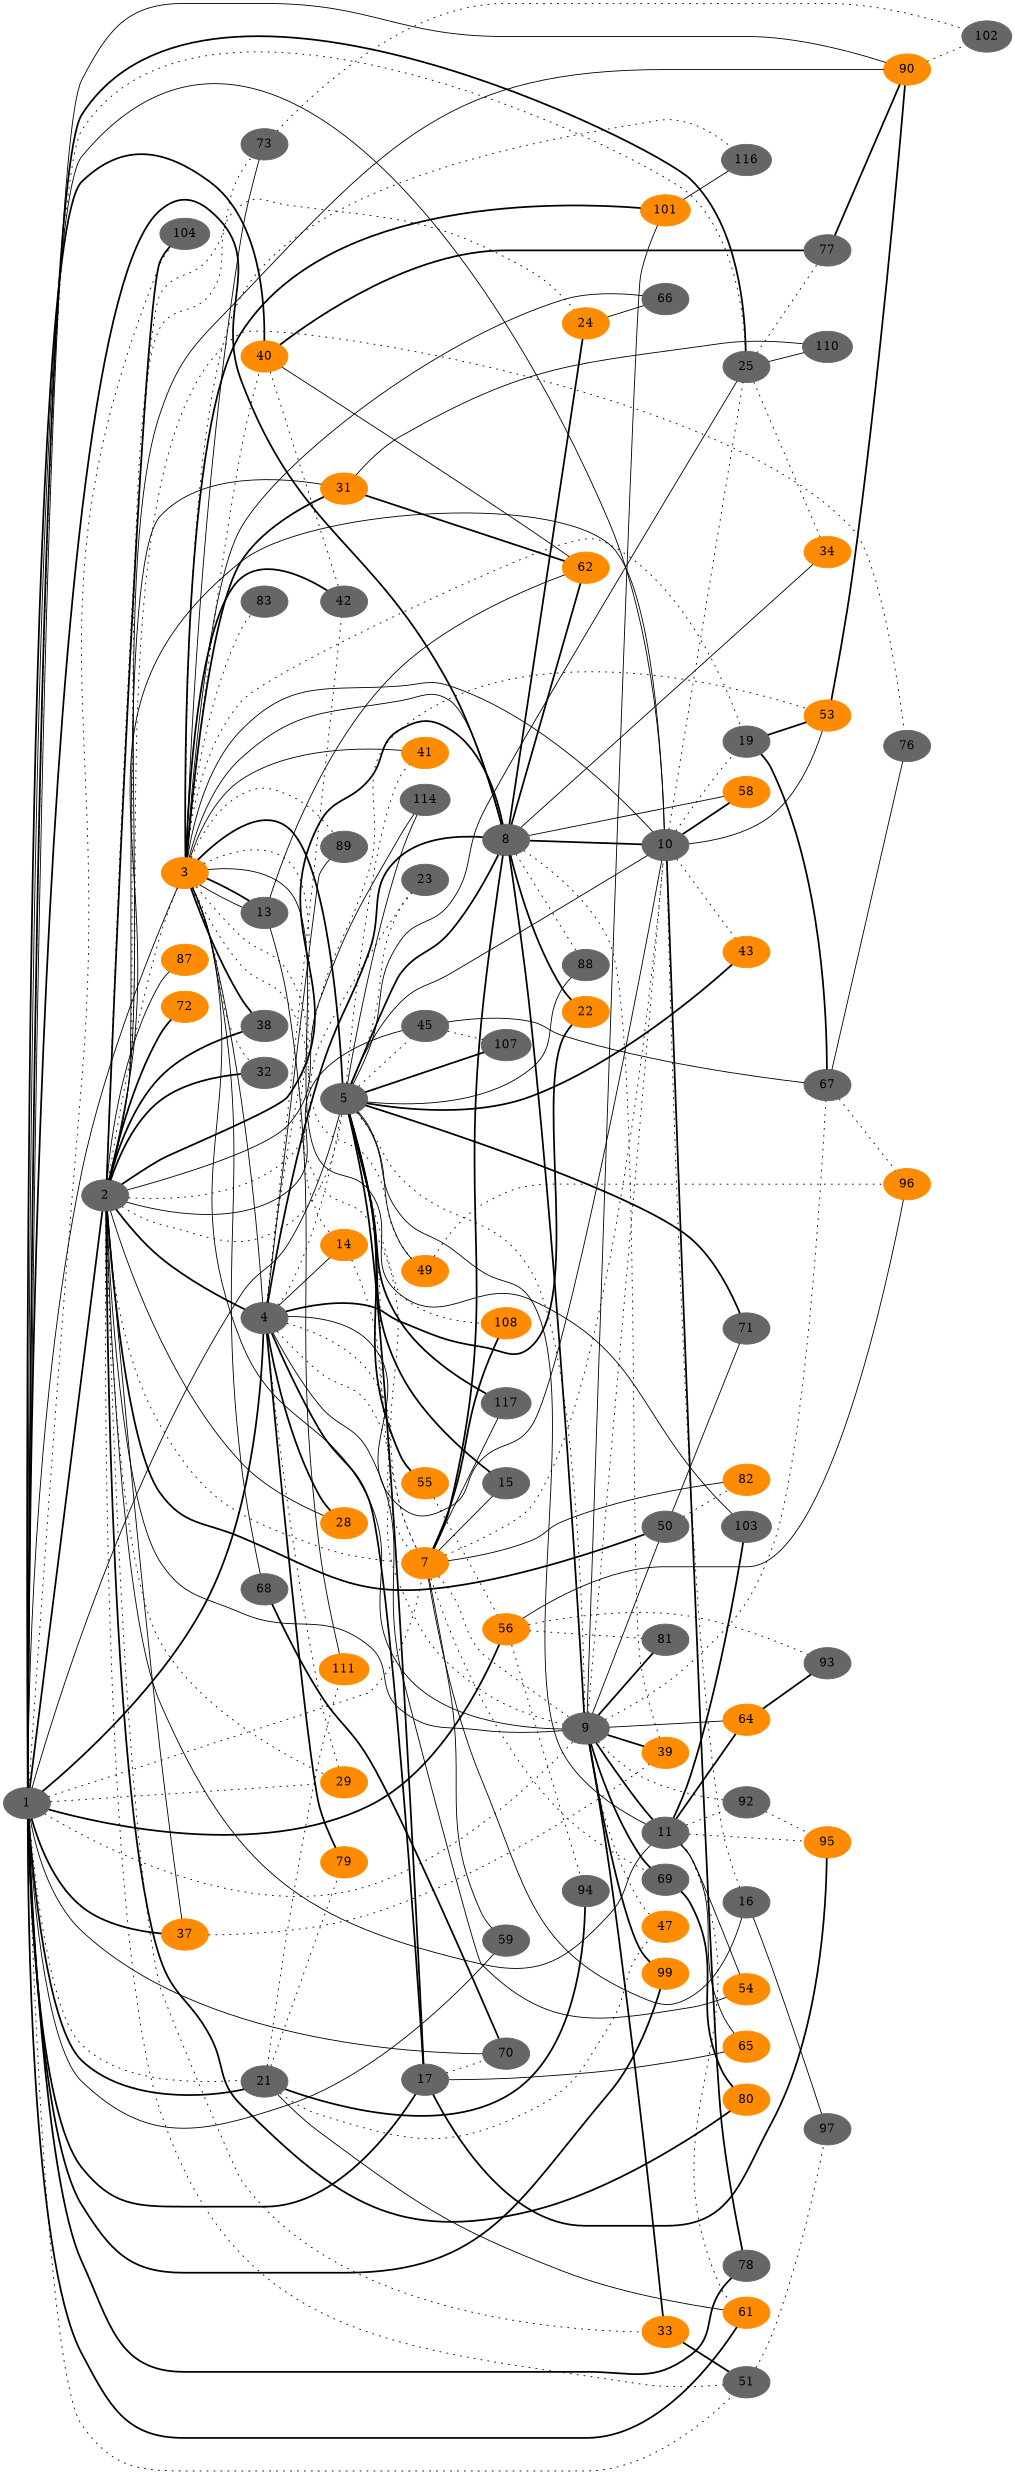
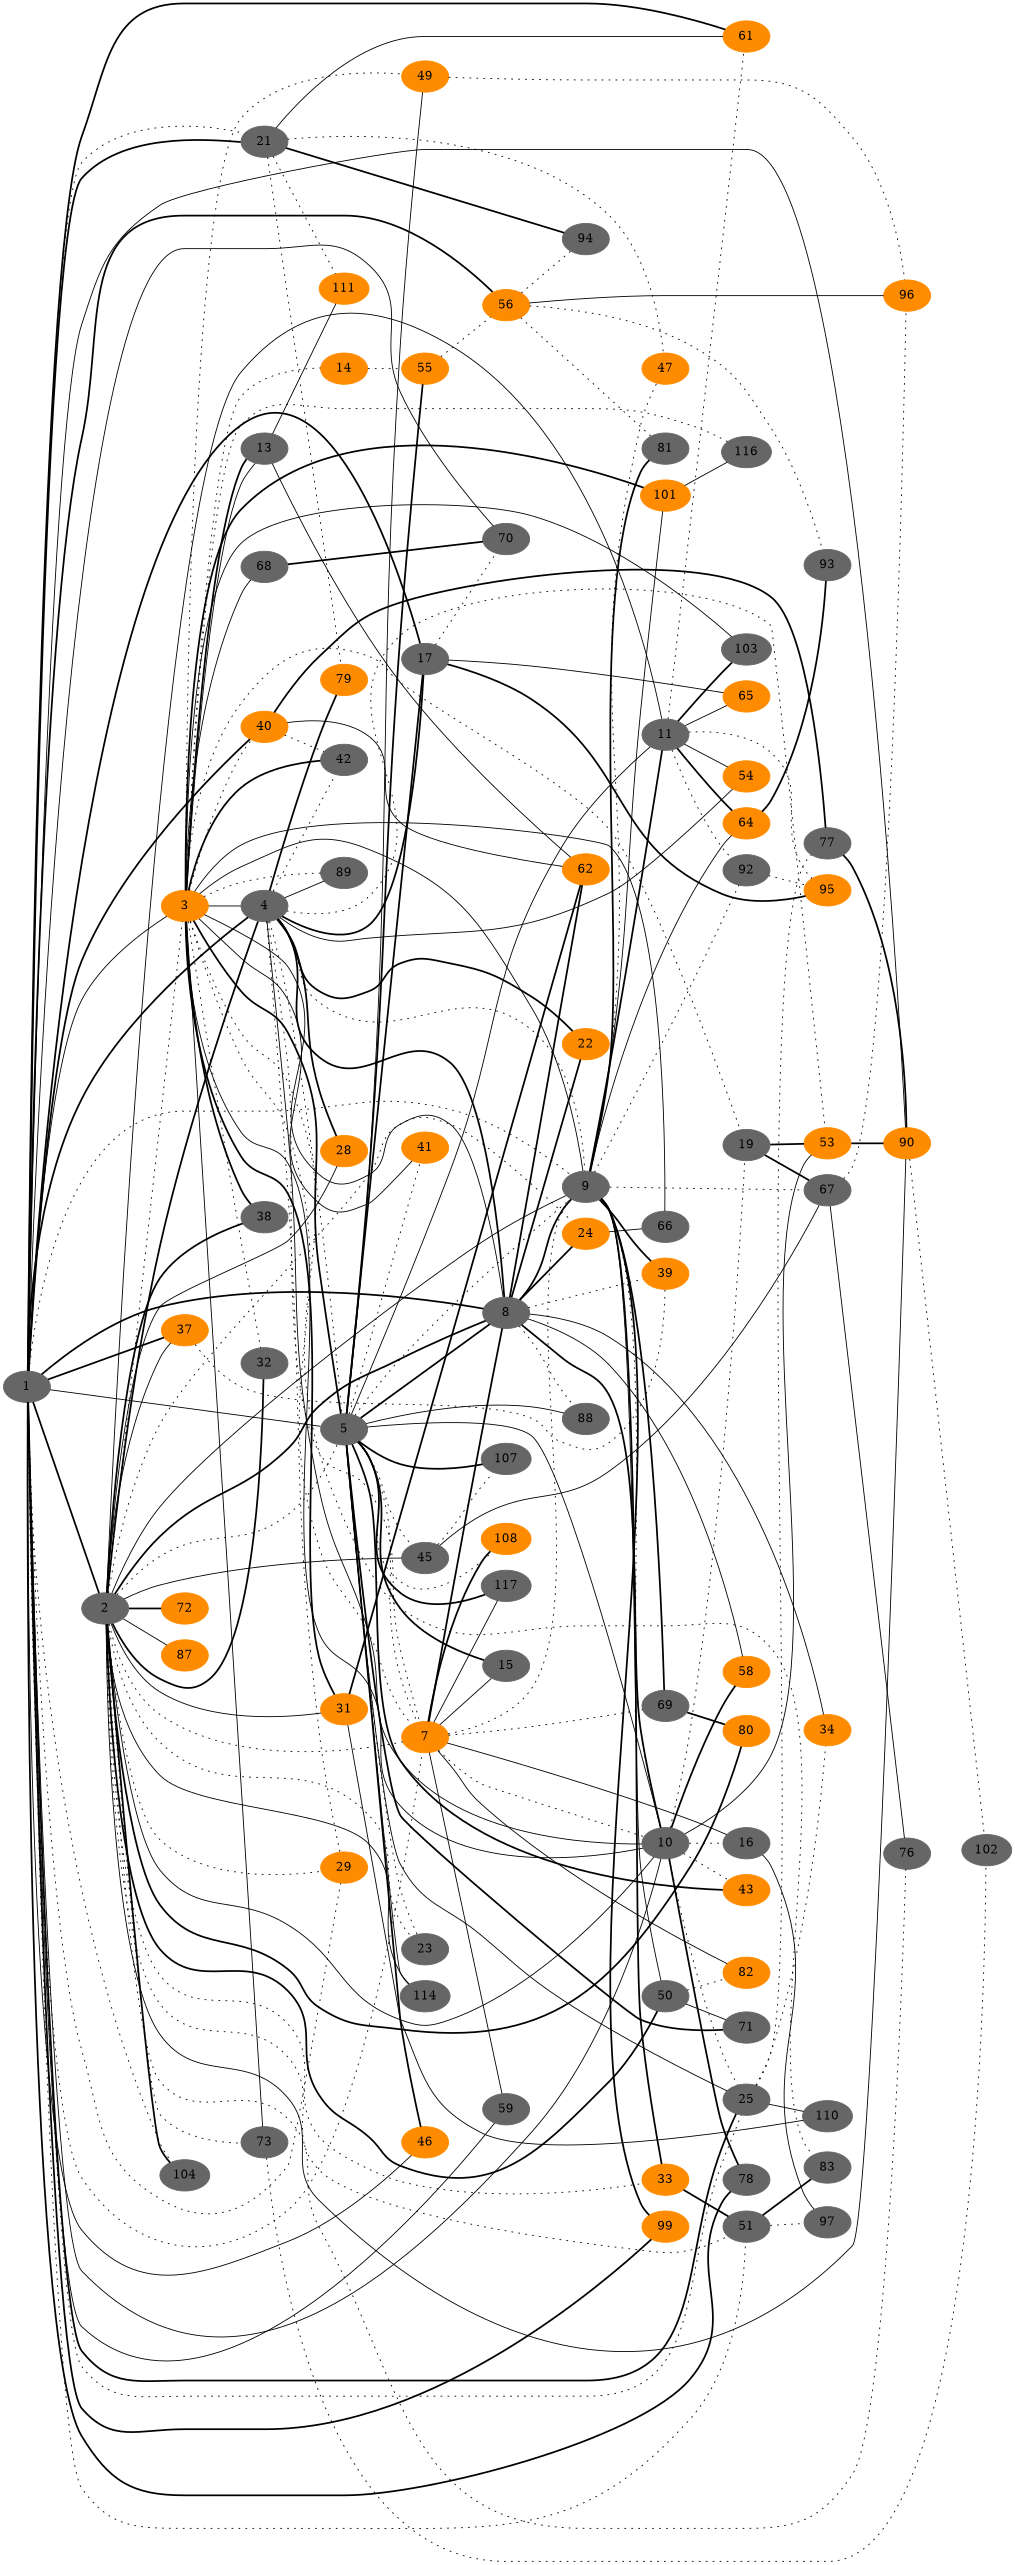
(301, 1285) -> none
none -> (425, 2142)
none -> (787, 2197)
